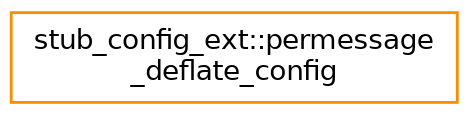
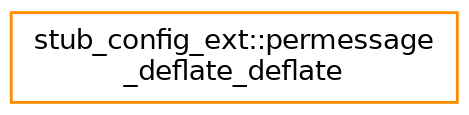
(234, 58) -> (234, 58)
